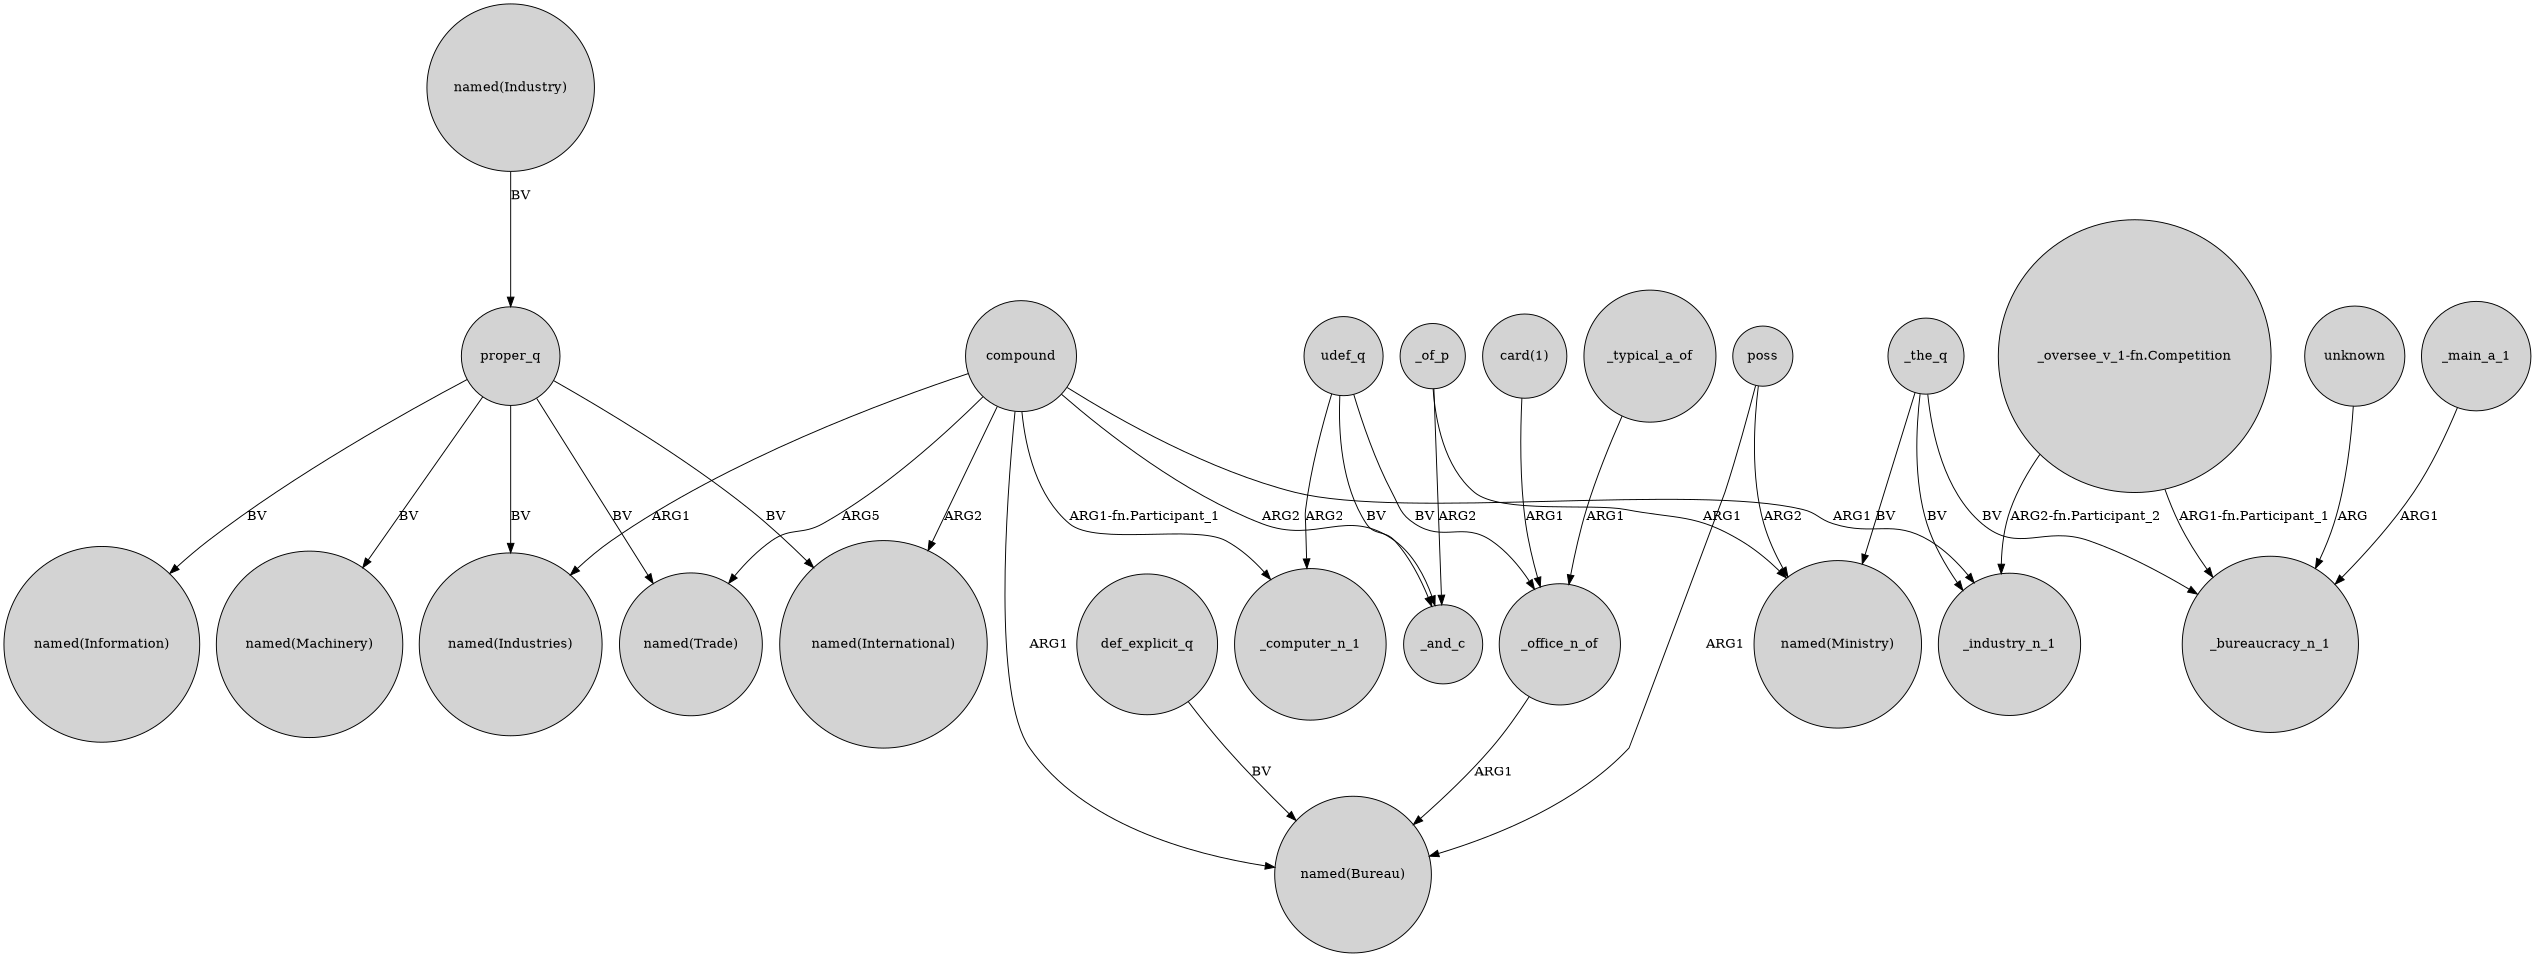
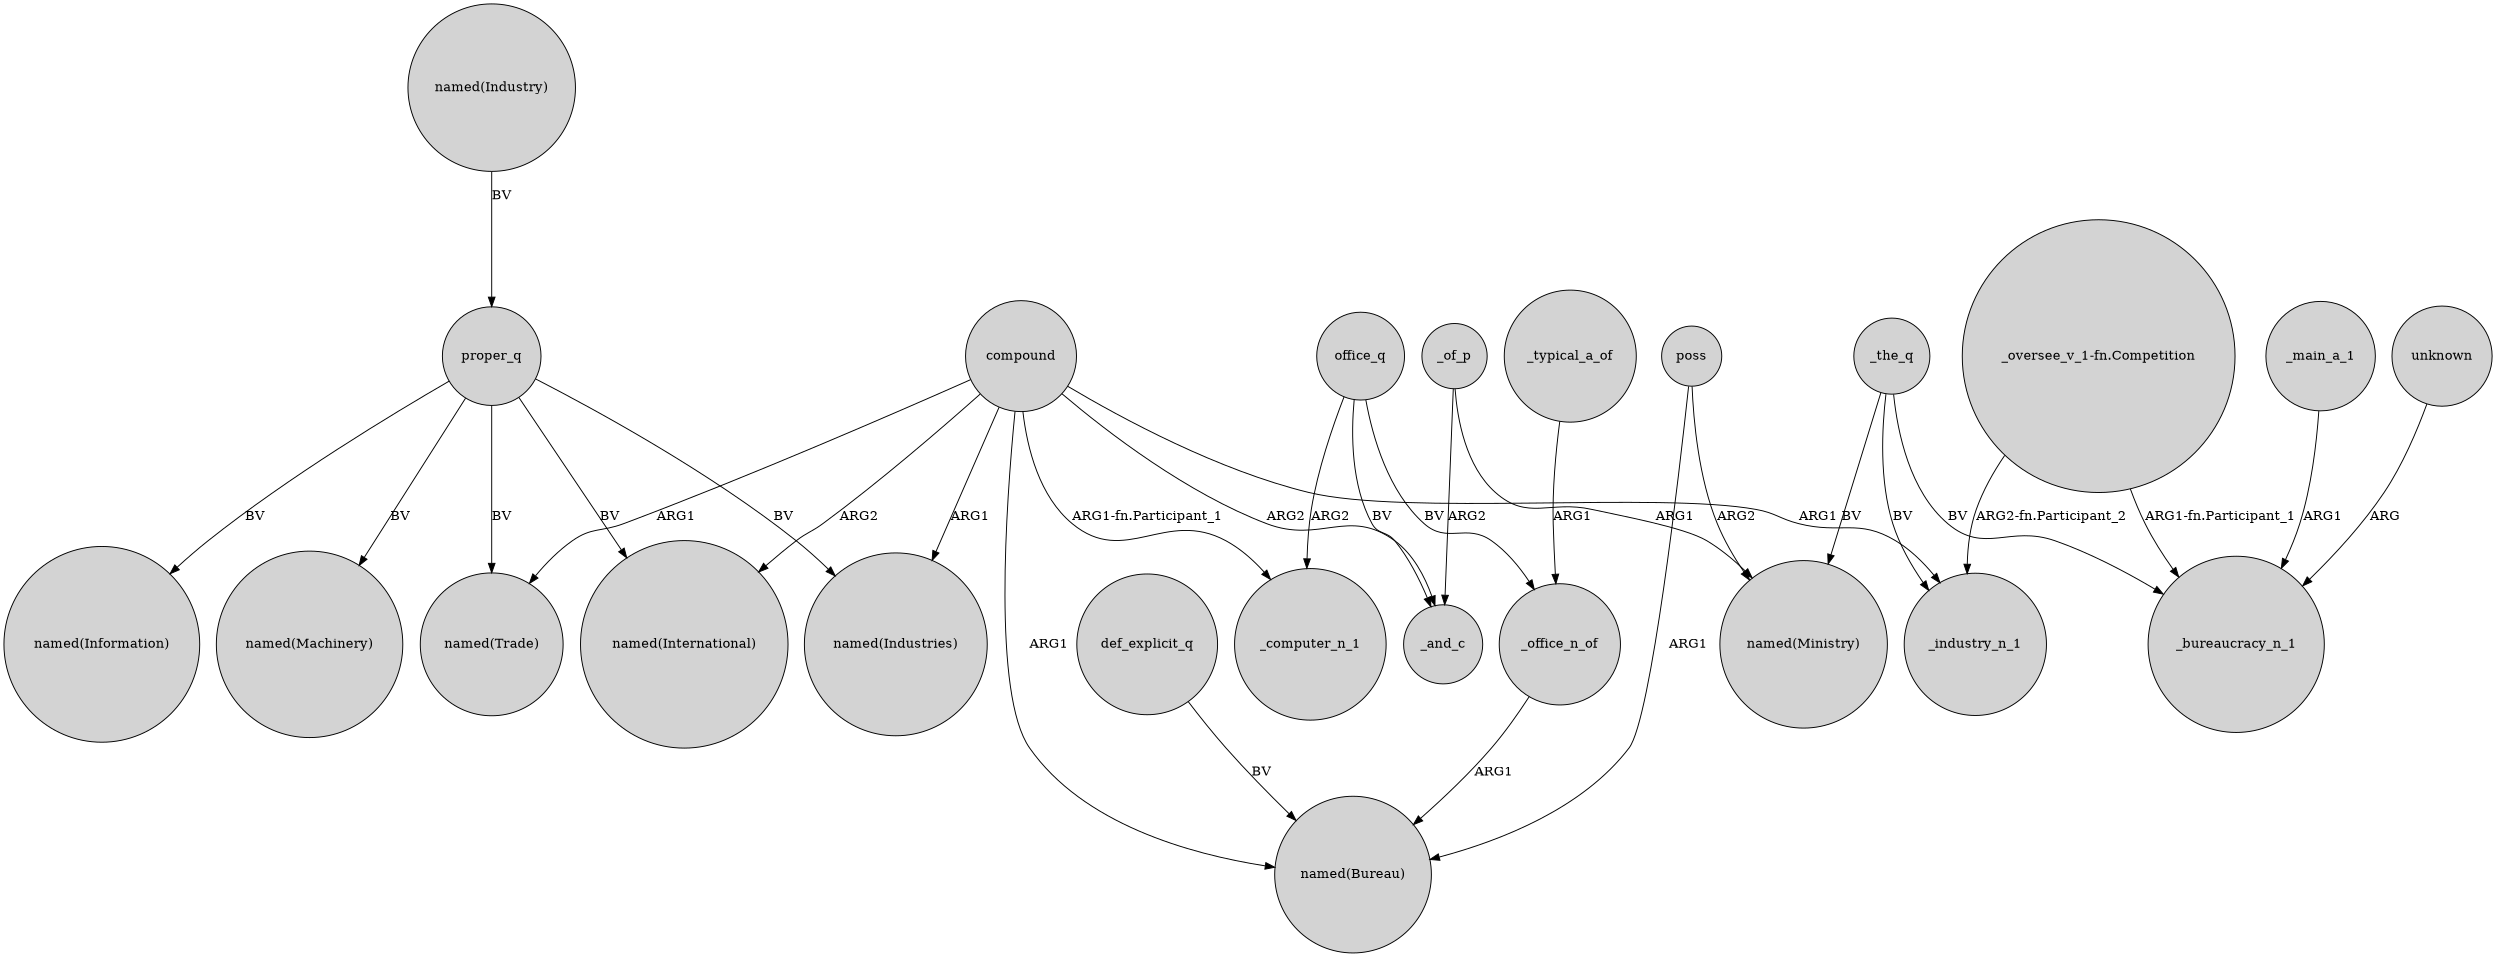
(1344, 356) -> (1361, 356)
(1525, 356) -> none
(861, 517) -> (676, 517)
